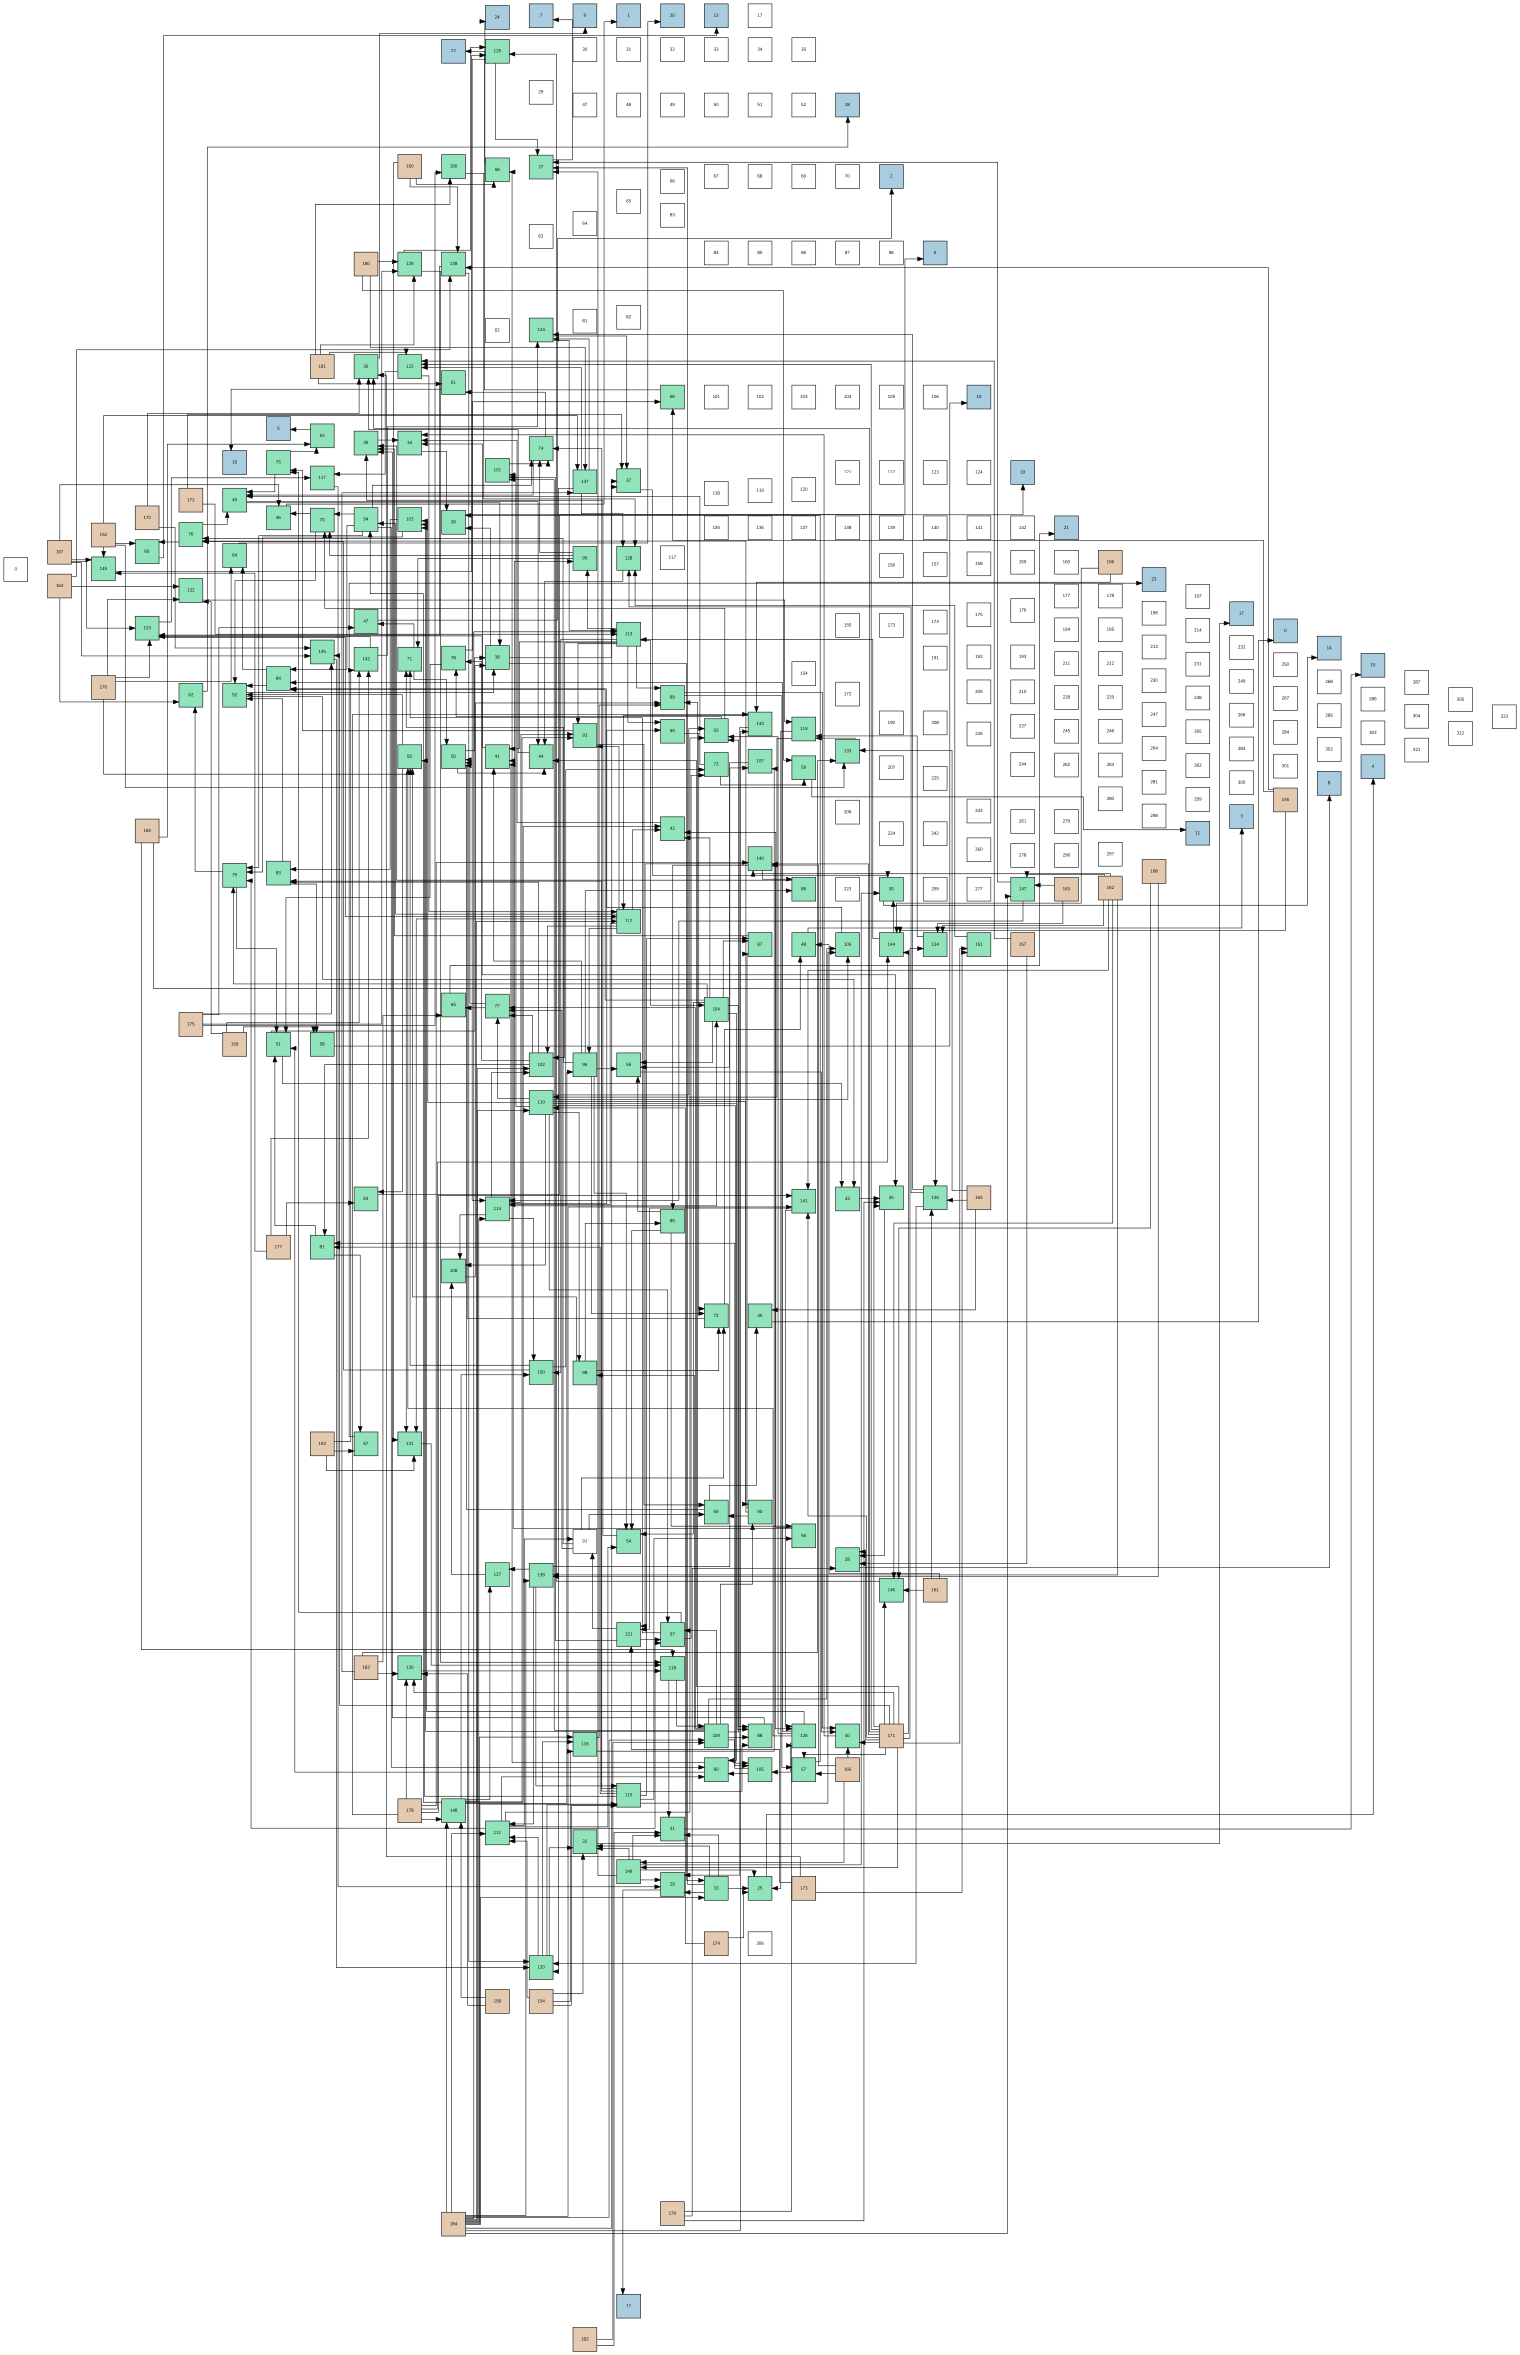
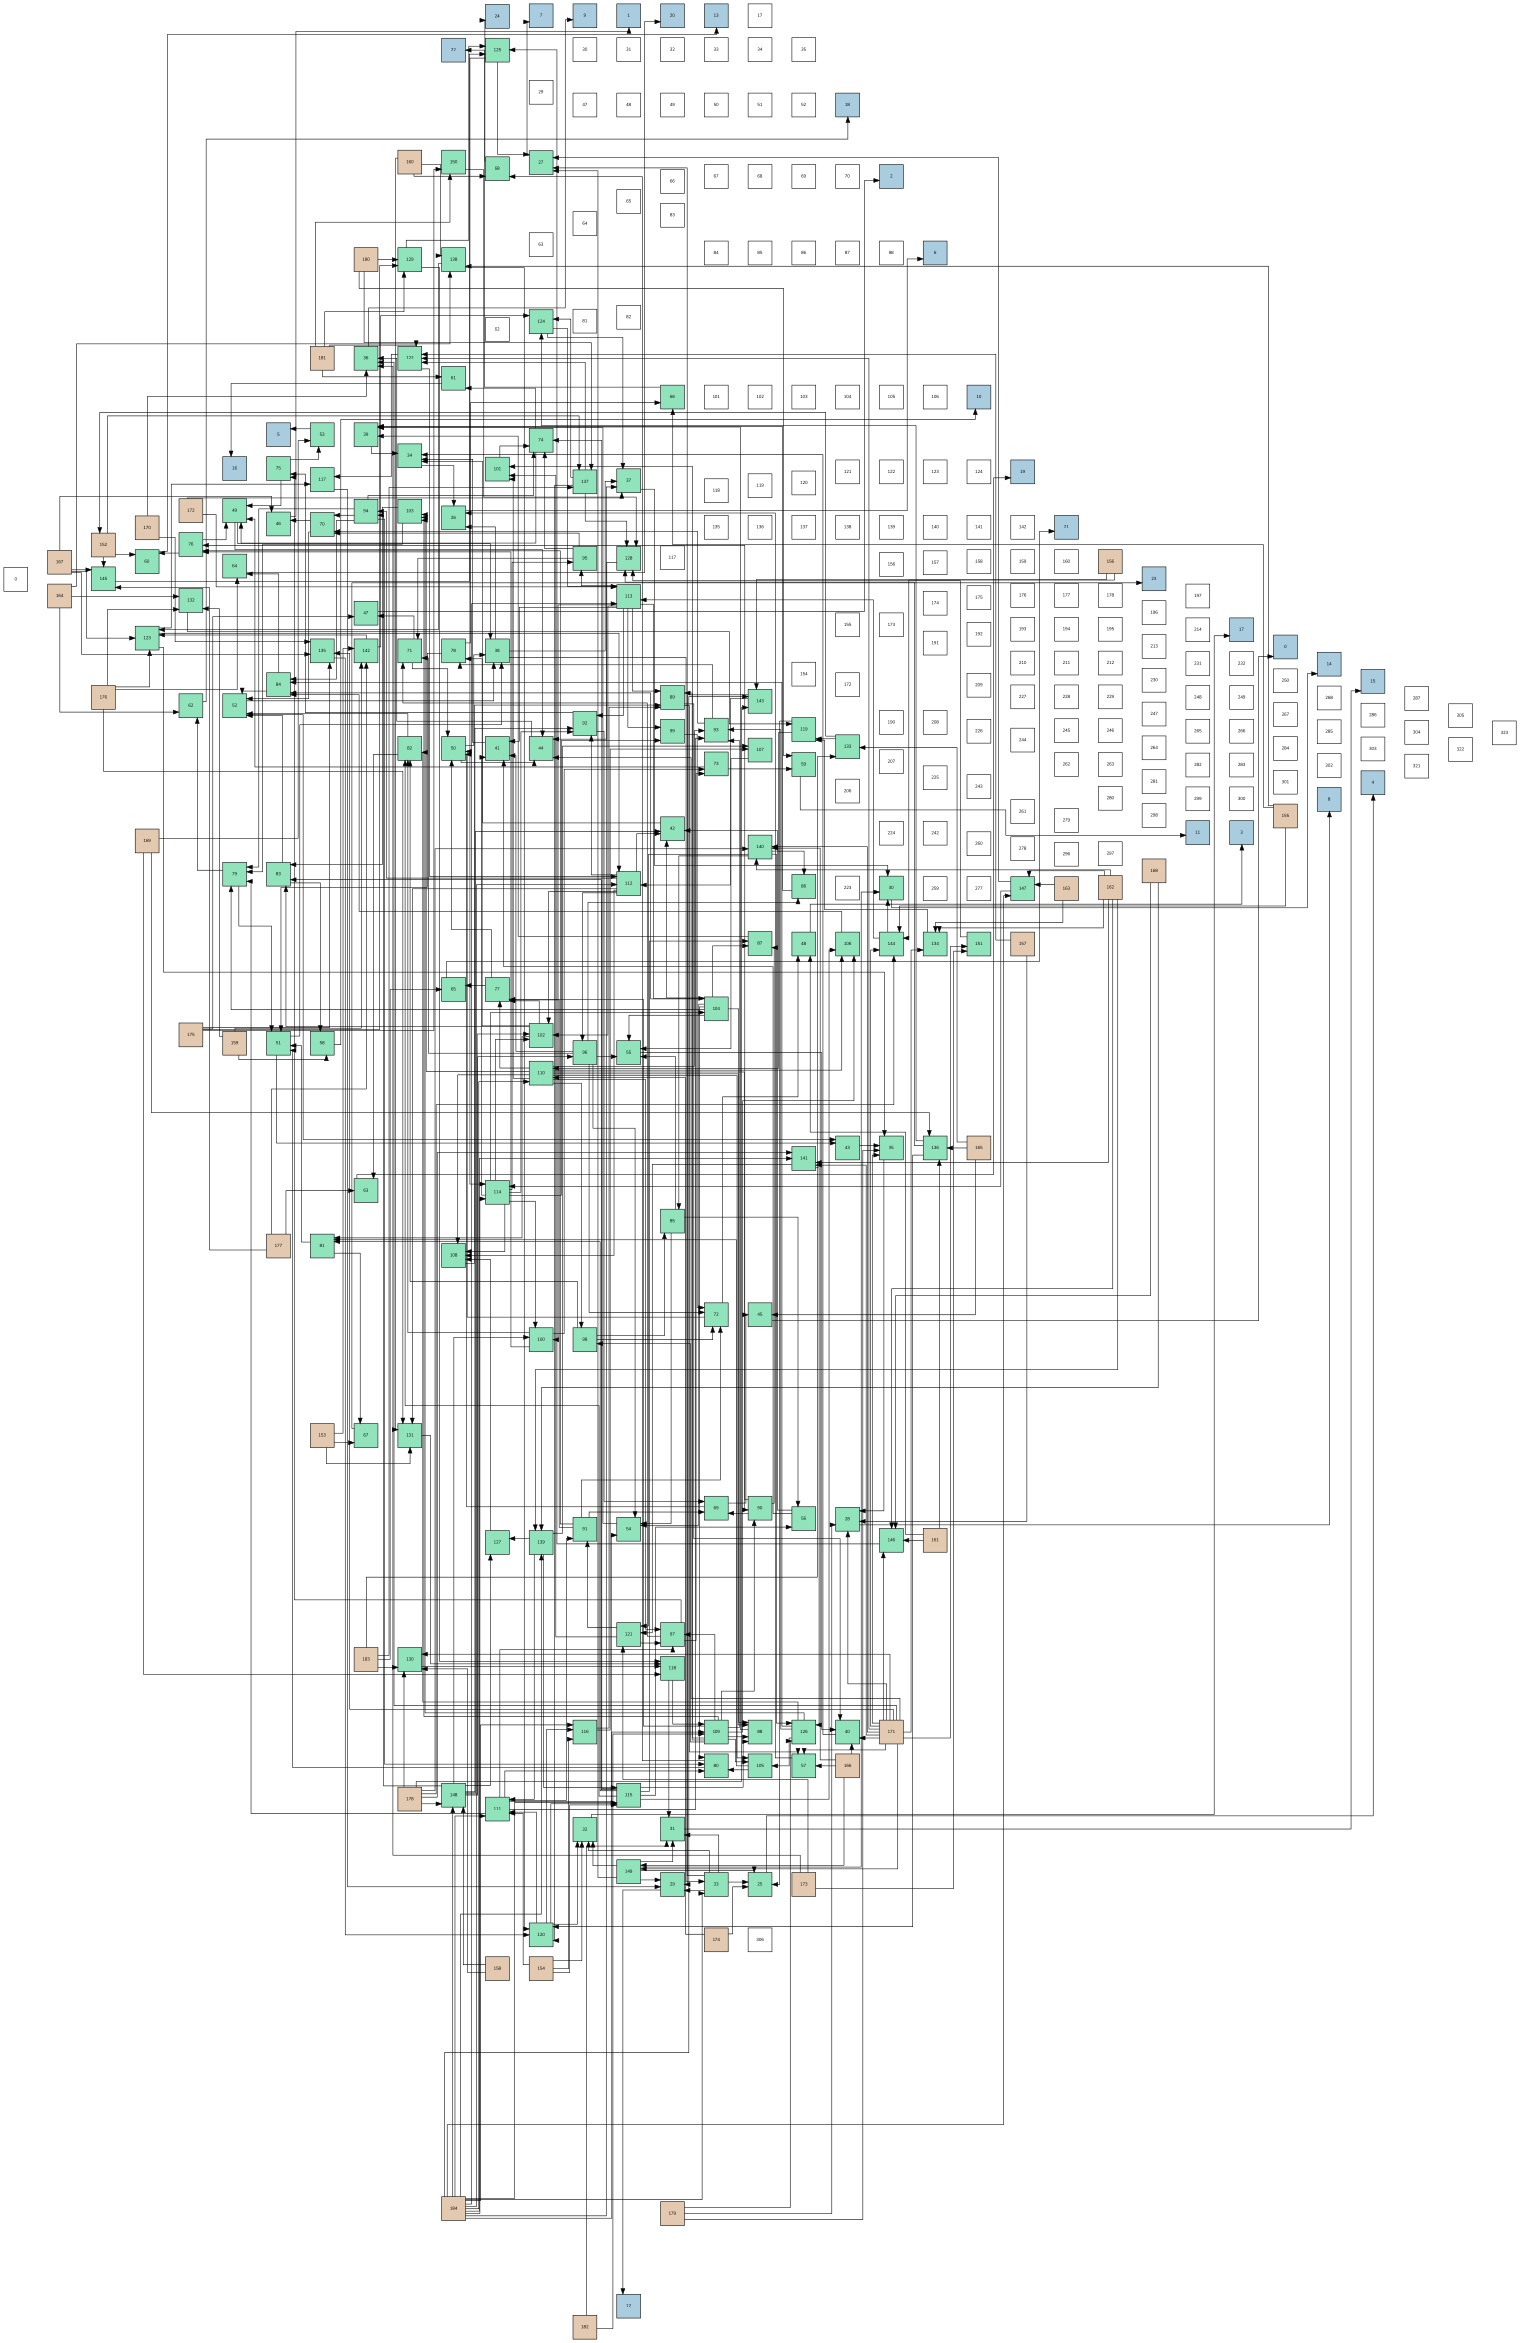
(318, 788) -> (601, 412)
(610, 1109) -> (614, 1117)
(585, 1541) -> (585, 1529)
